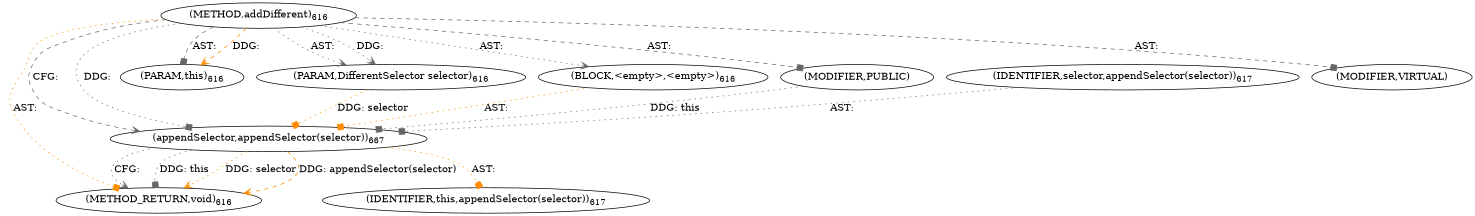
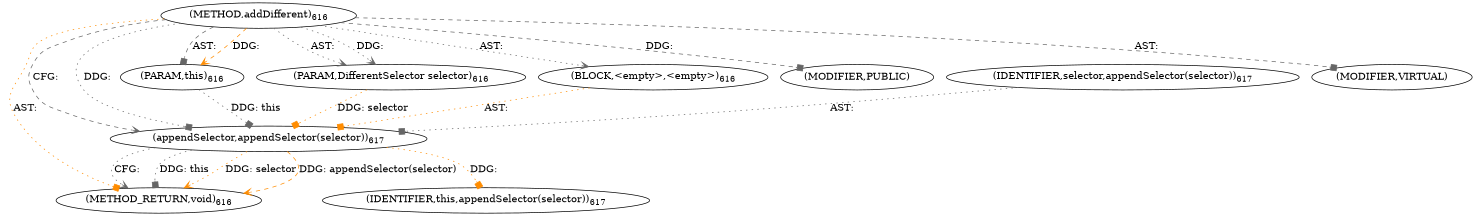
(661, 46) -> (661, 46)
(593, 110) -> (222, 106)
(377, 138) -> (377, 138)
(485, 170) -> (485, 170)
